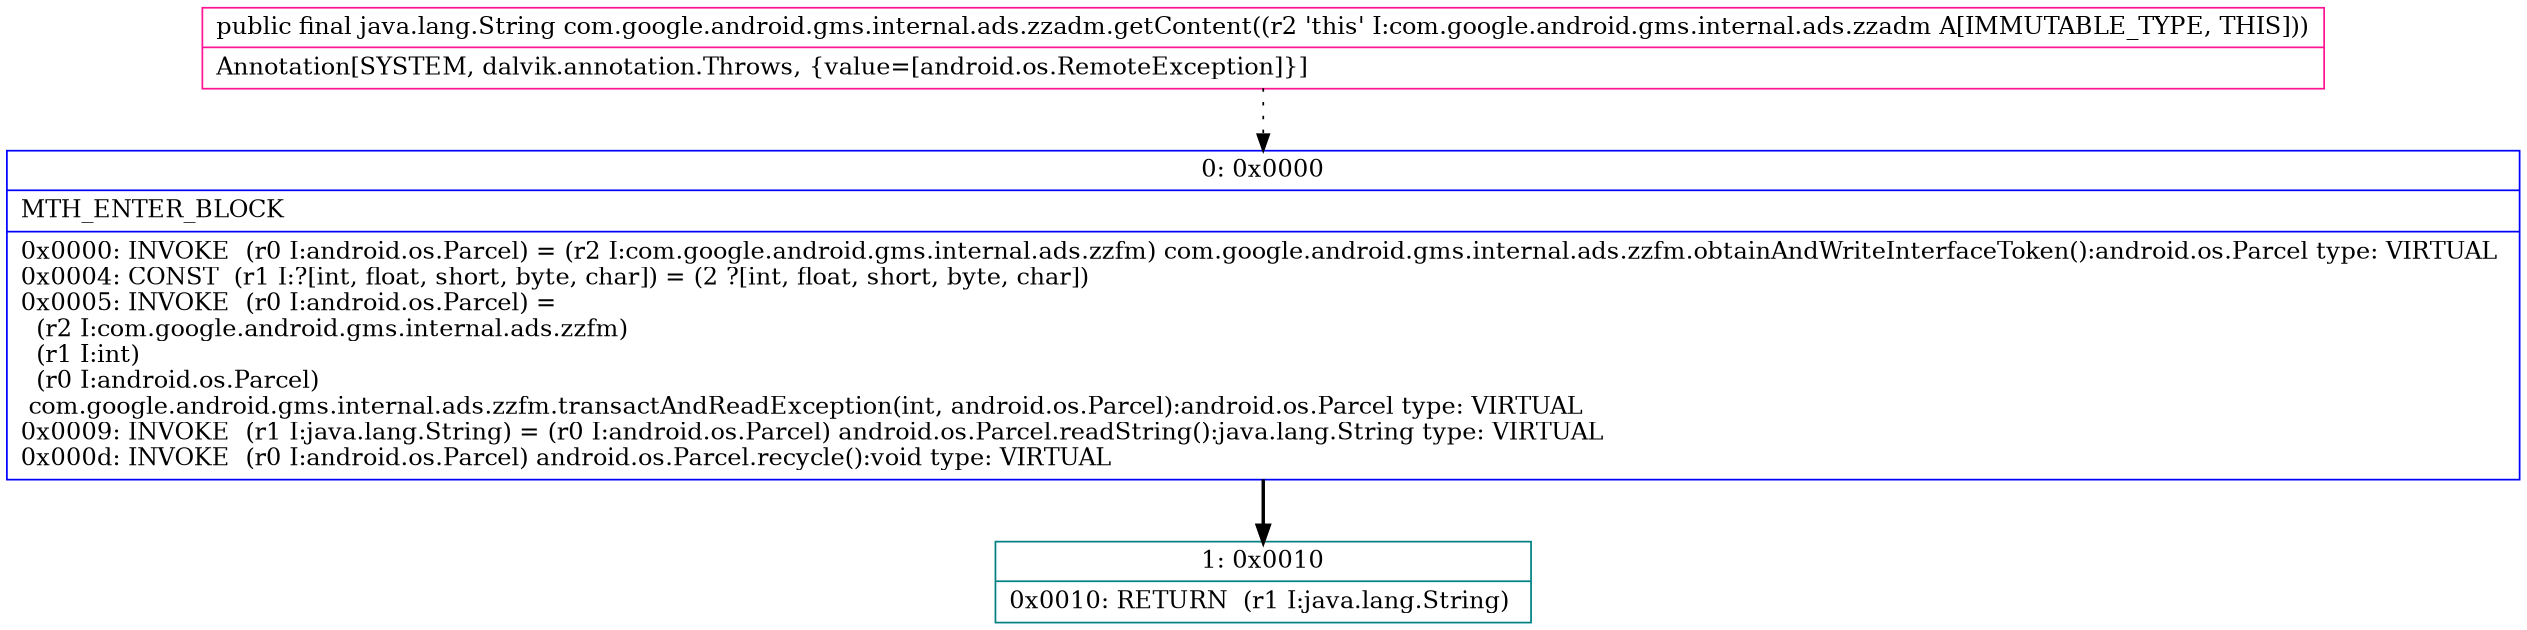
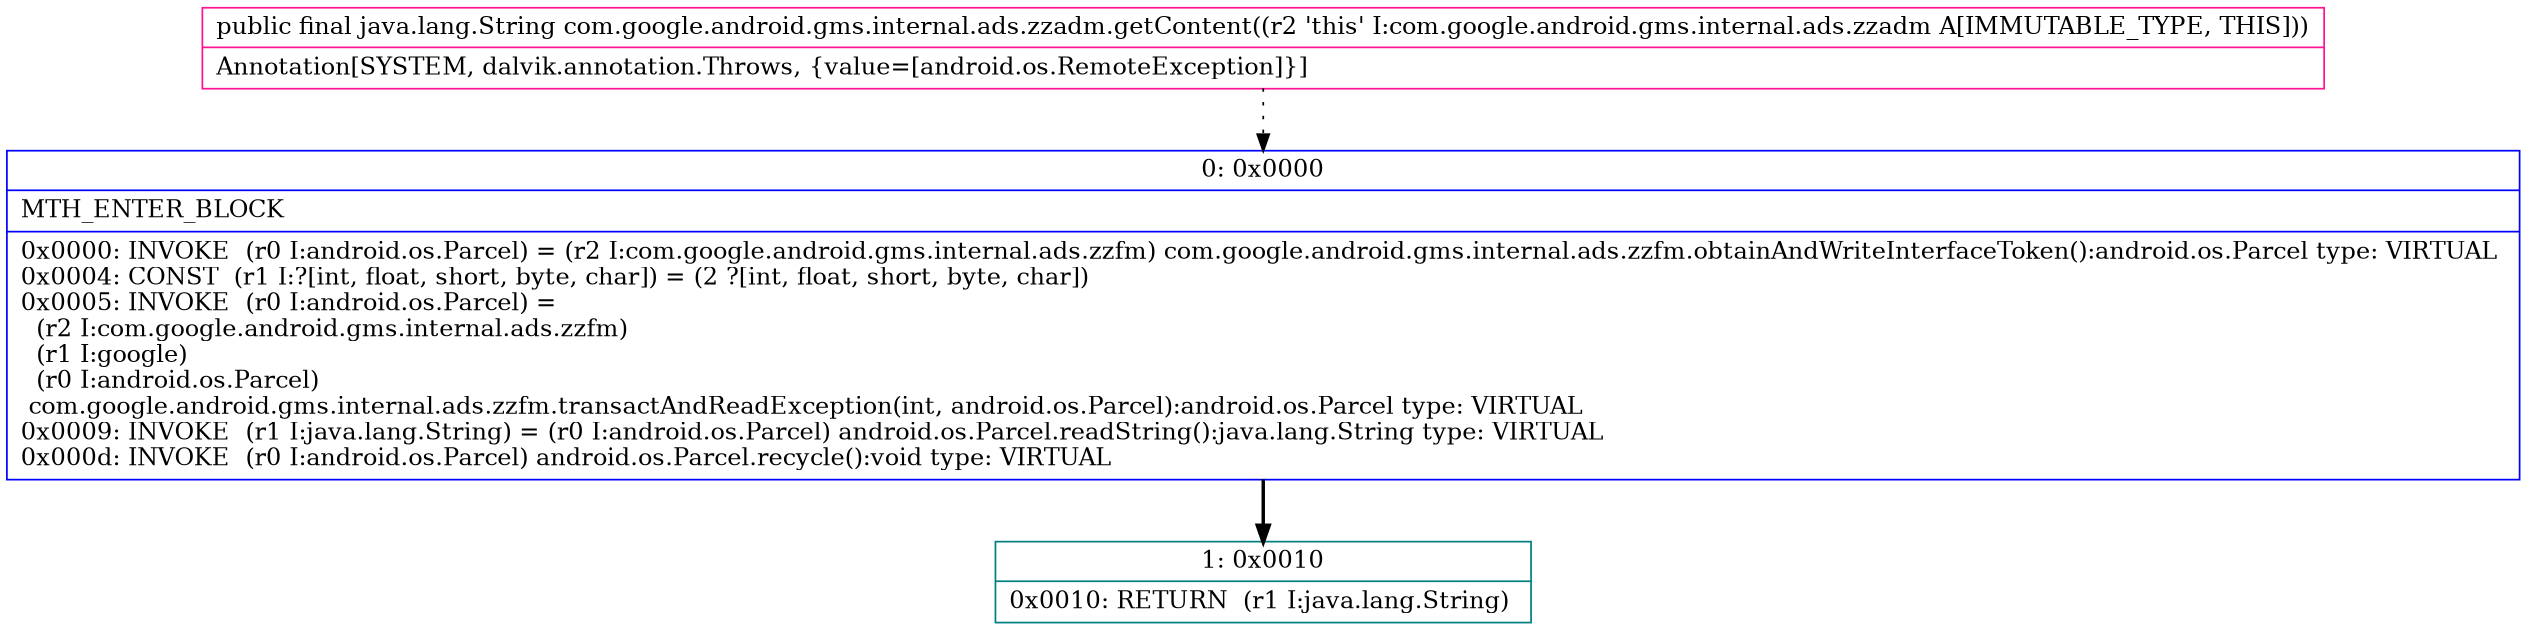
(81, 355) -> (104, 355)
